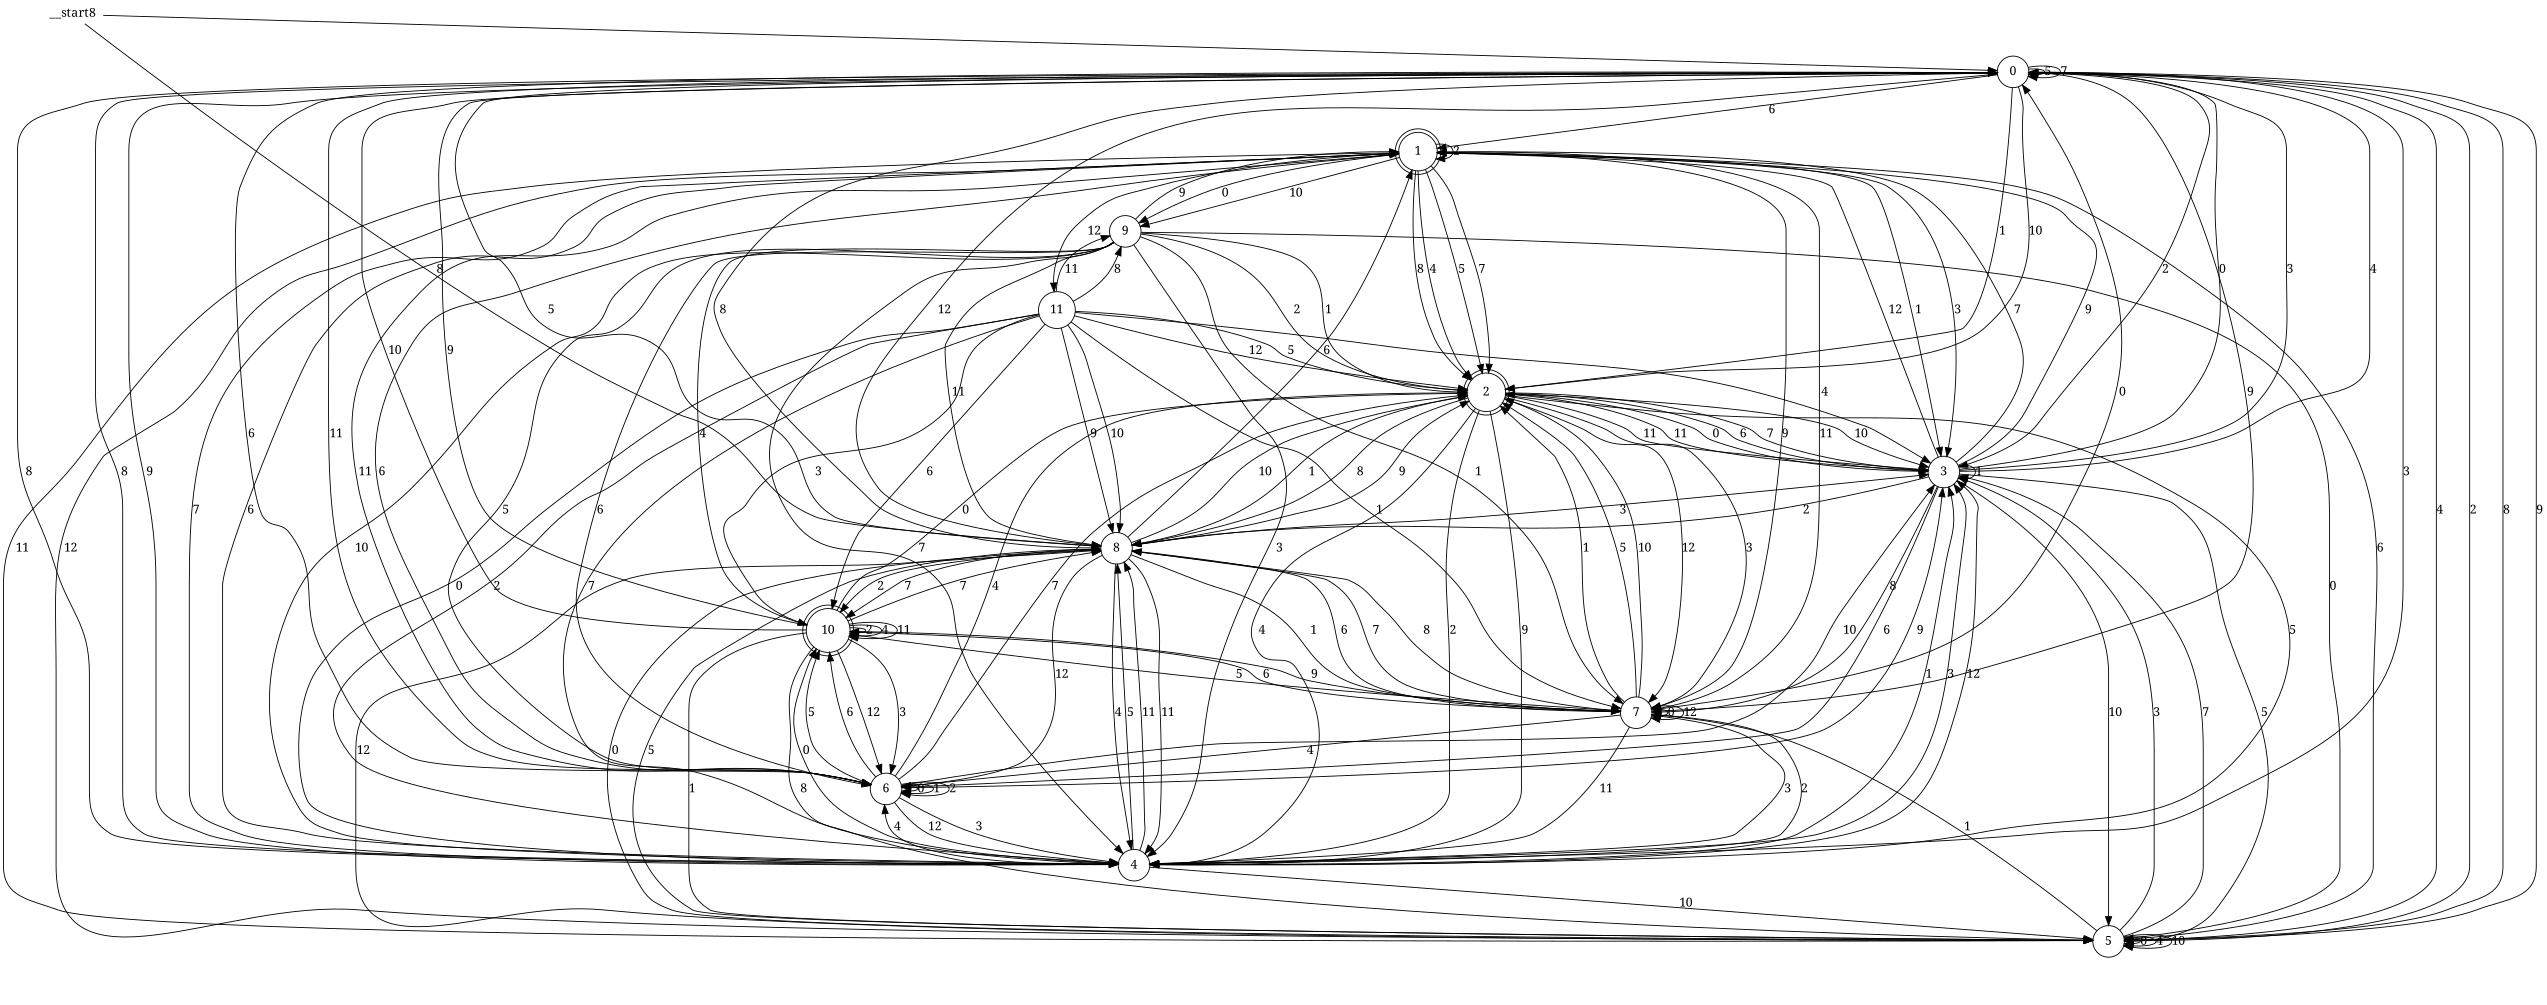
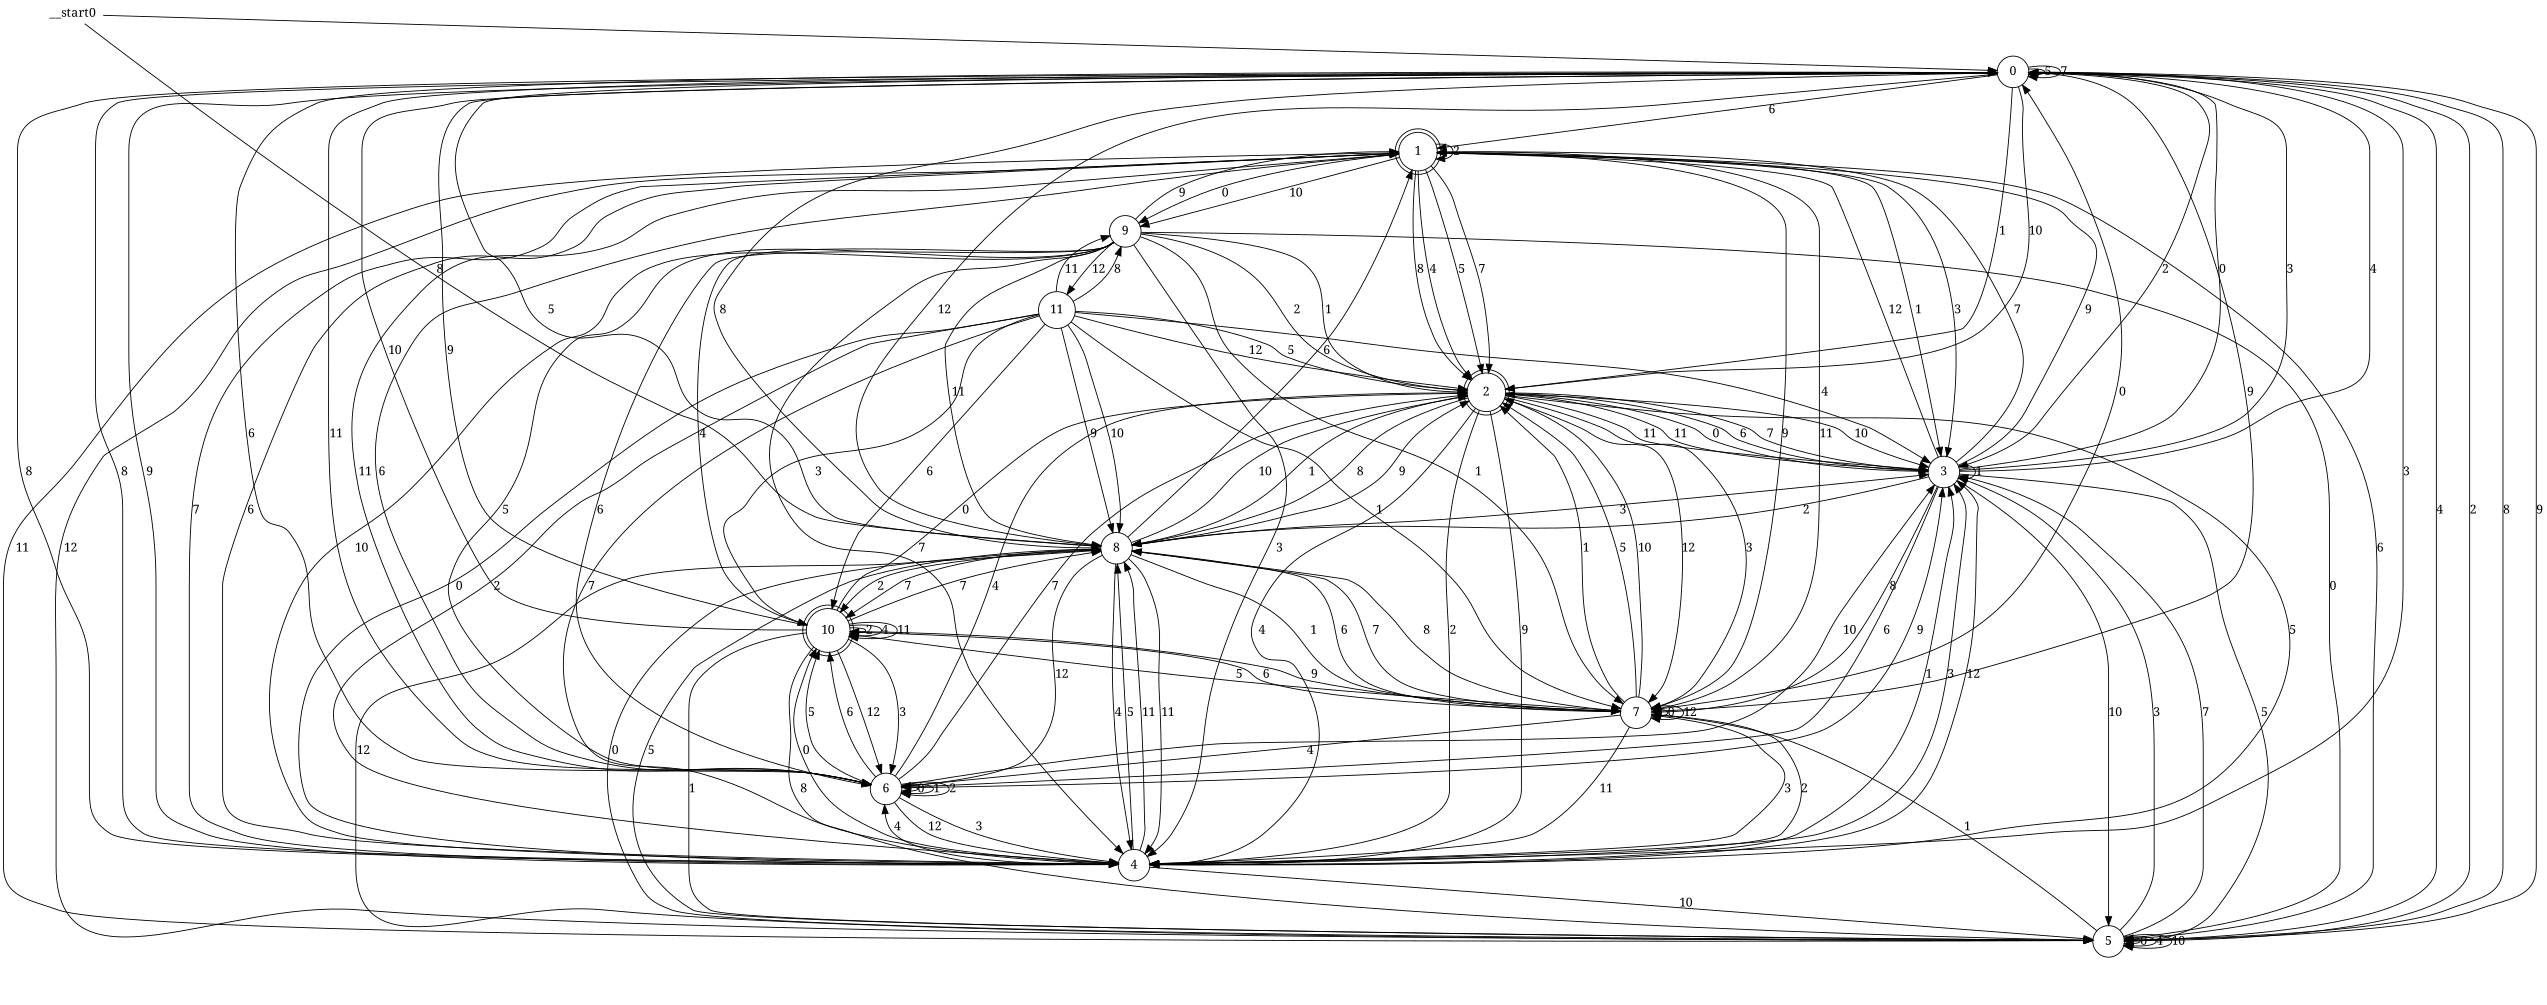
(73, 14) -> (73, 14)
(1162, 185) -> (1091, 263)
